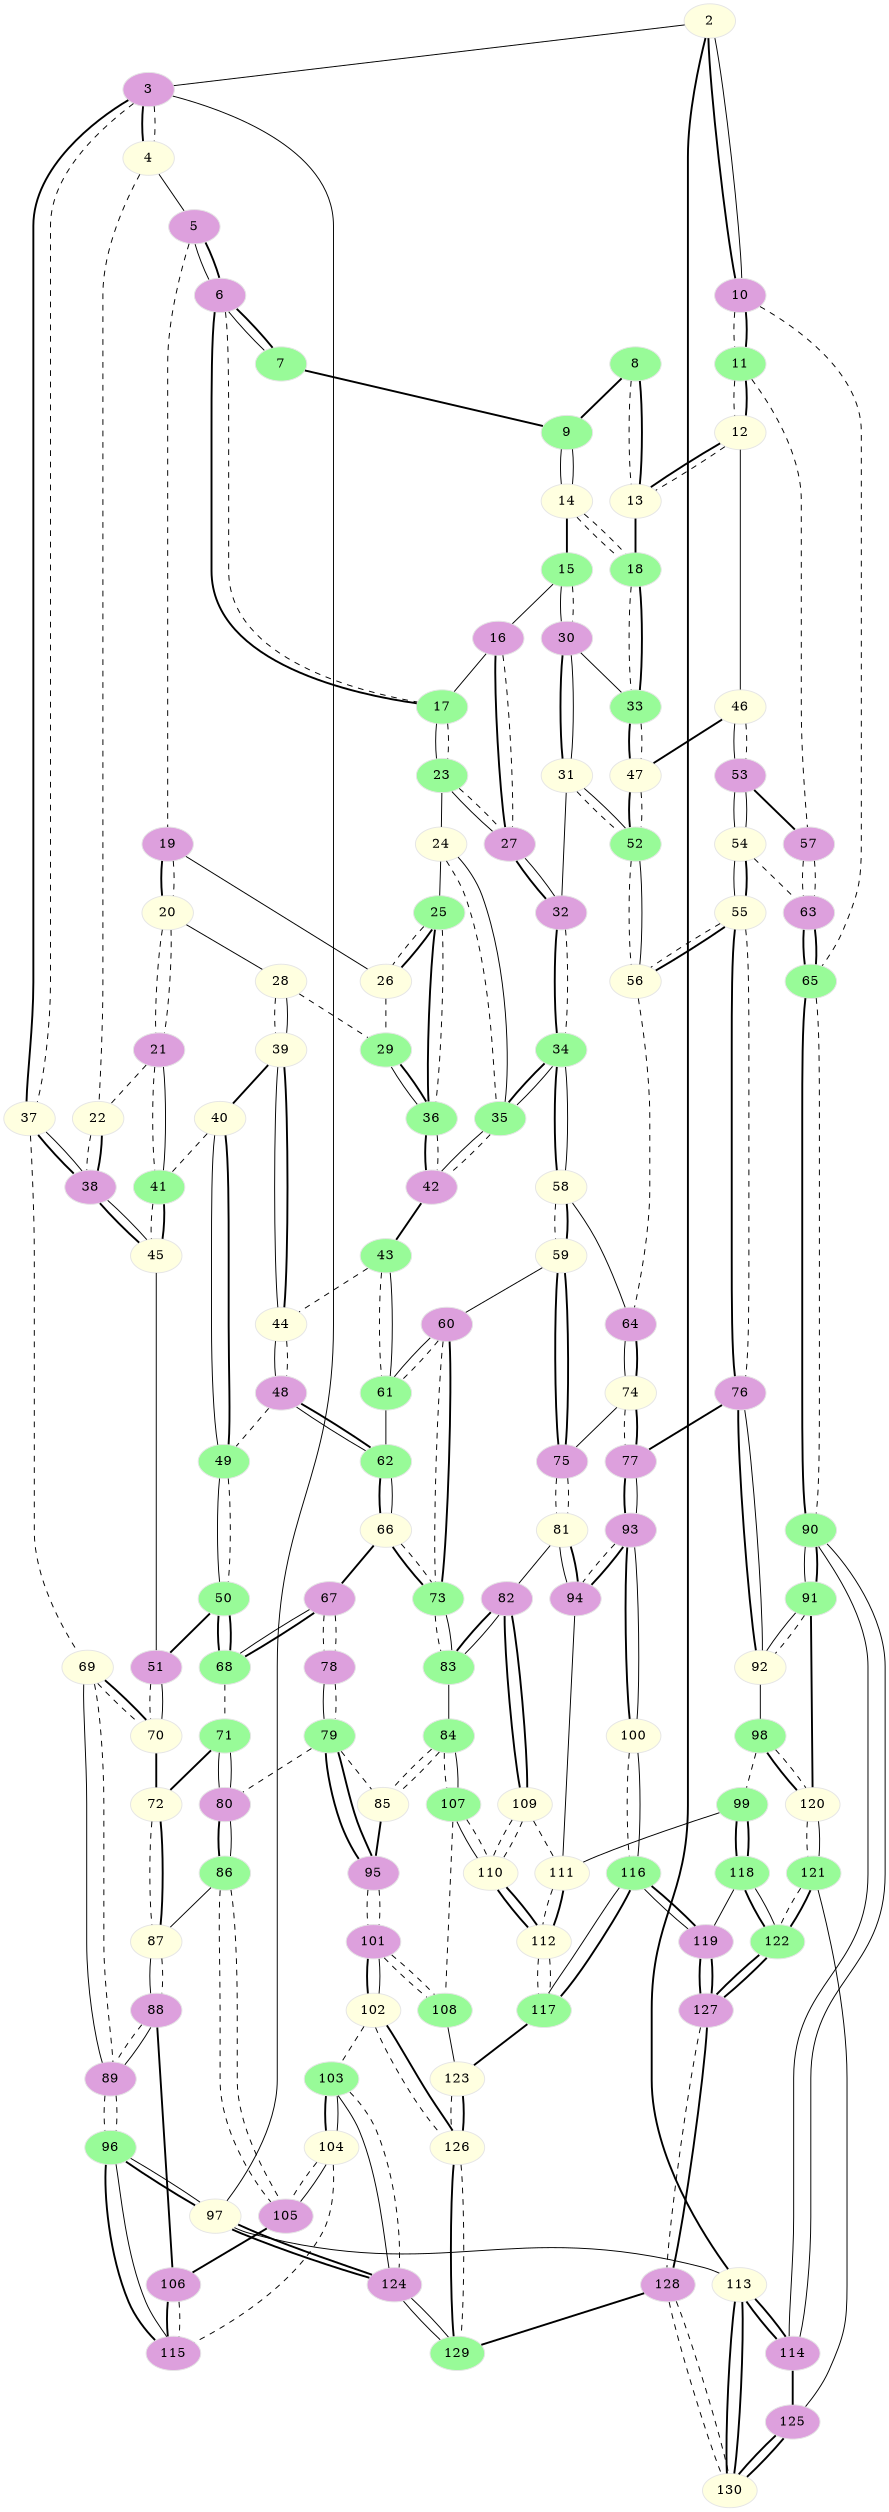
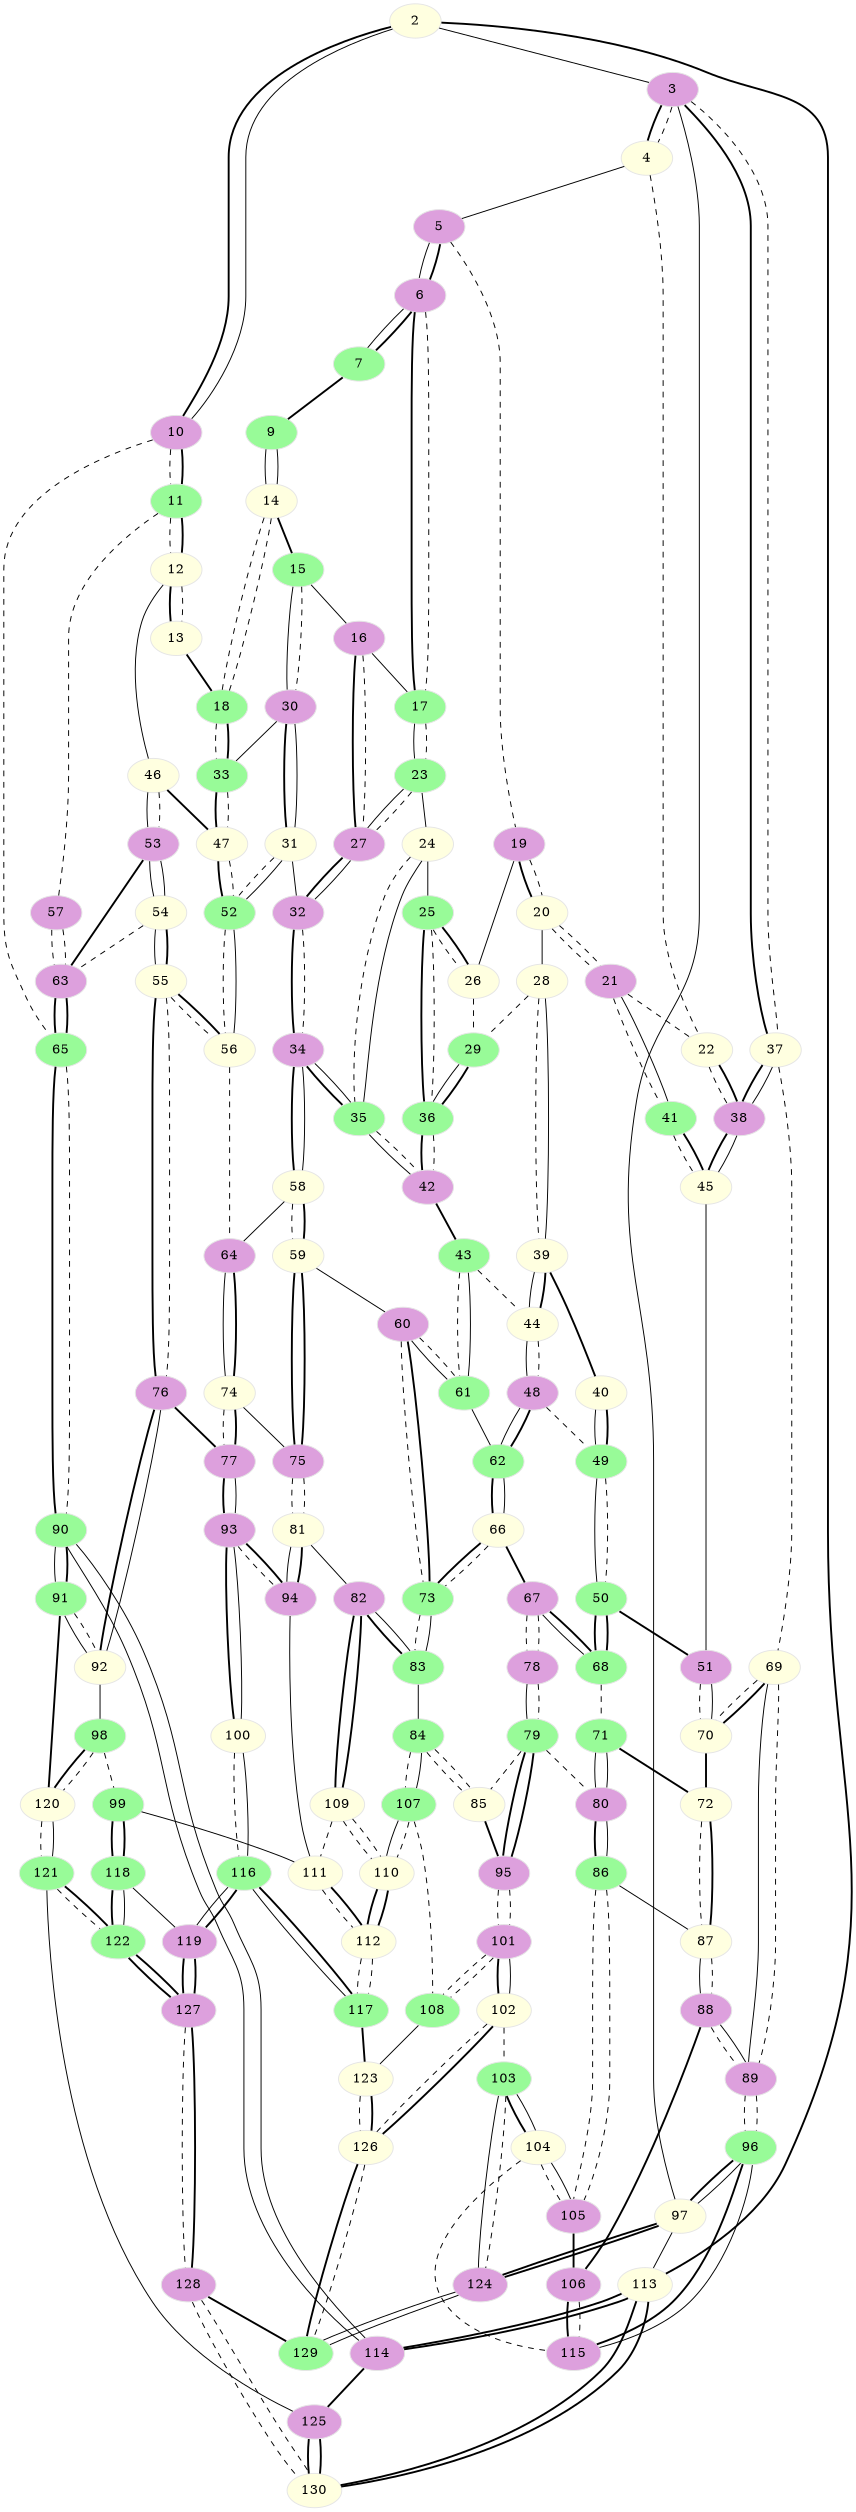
(636, 364) -> none
(775, 810) -> (107, 913)
(561, 1050) -> (298, 1050)
(190, 1153) -> none
